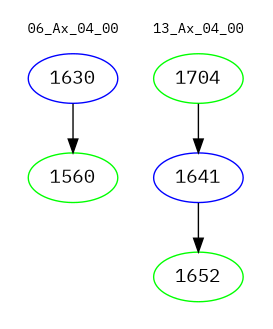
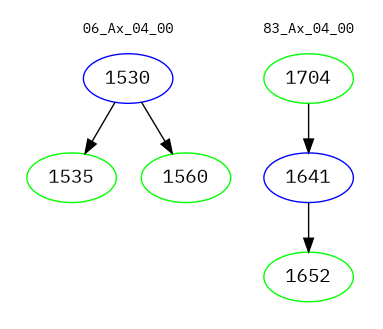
(199, 30) -> (309, 30)
(73, 79) -> (128, 79)
none -> (72, 178)
